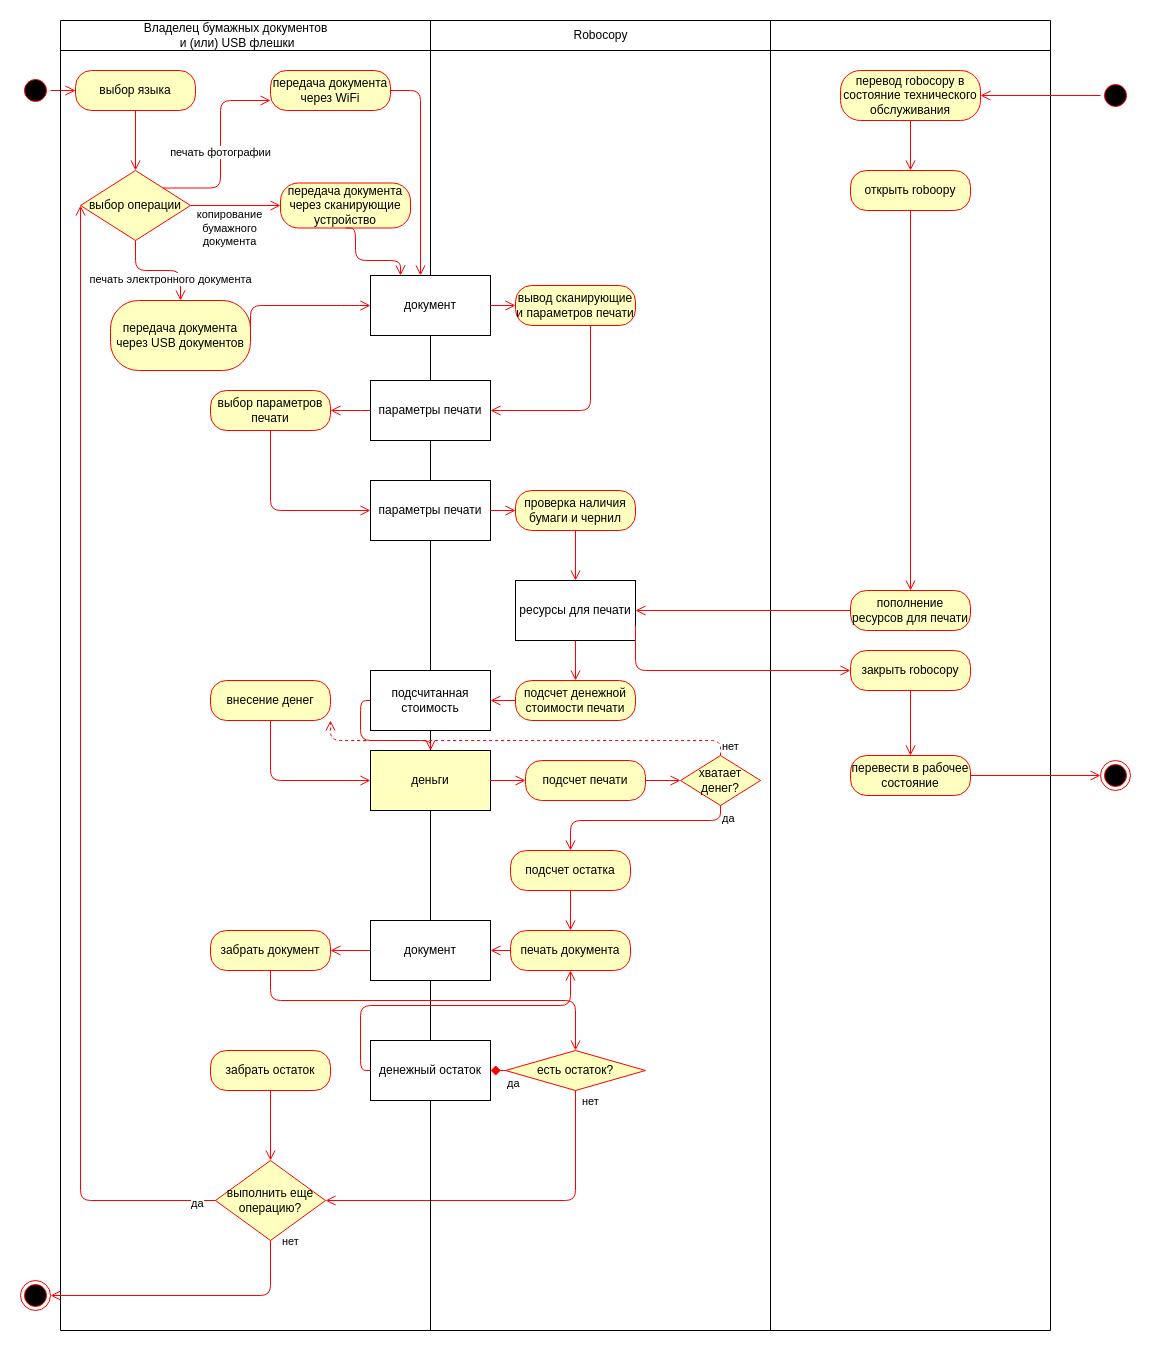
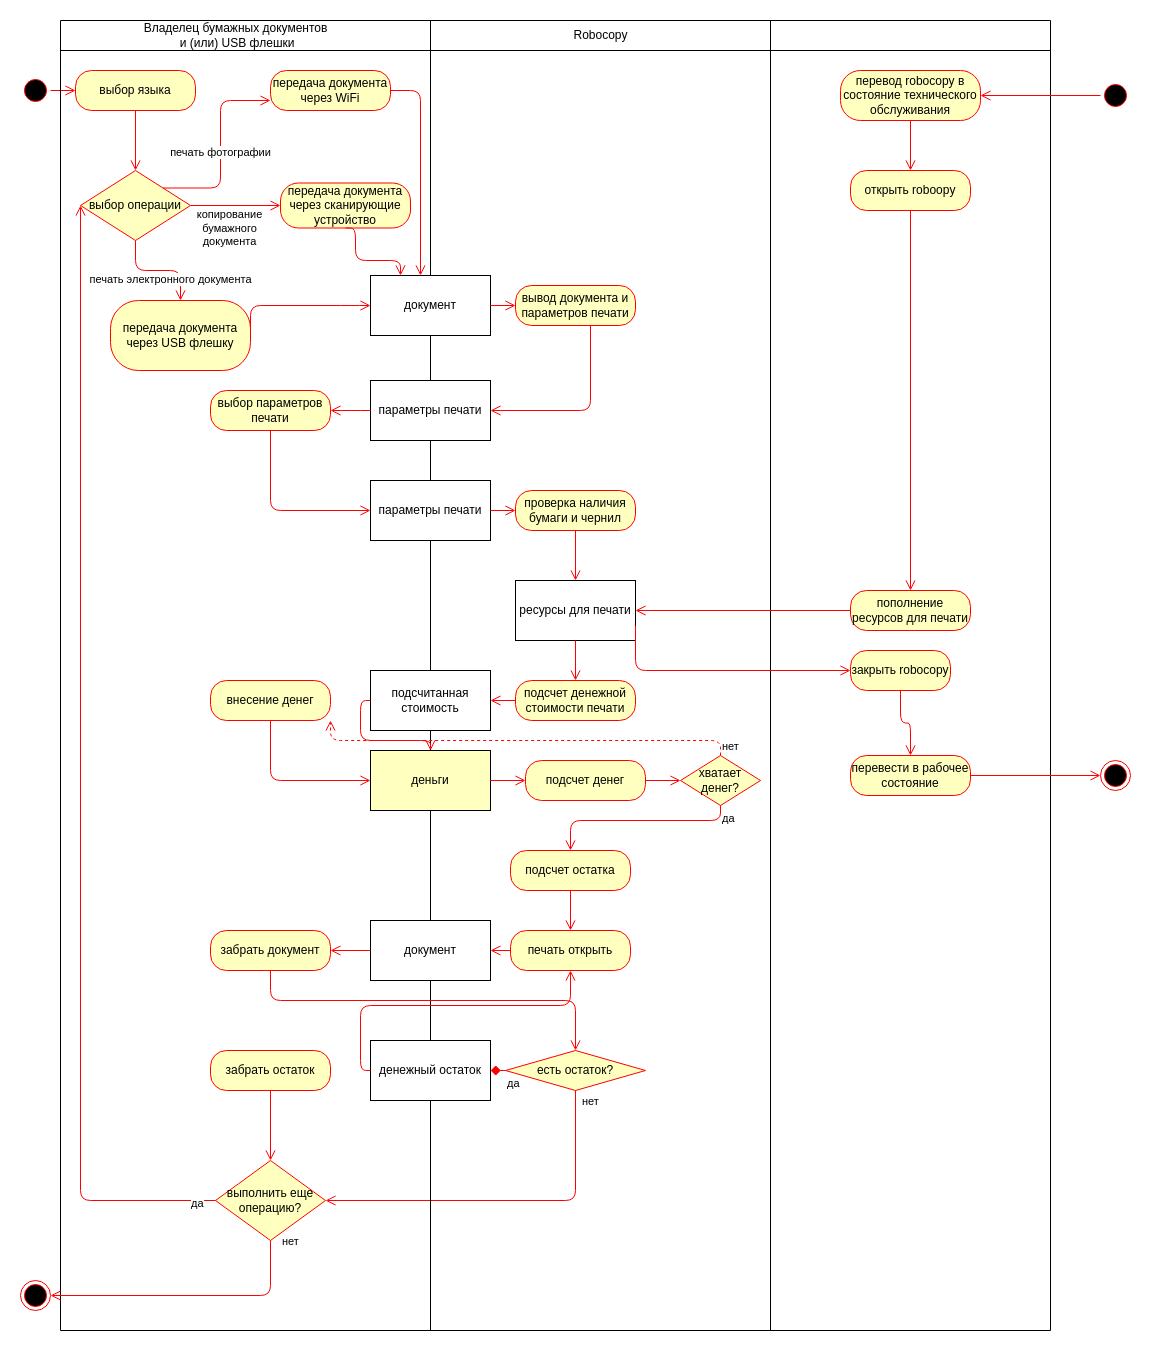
(576, 306) -> (576, 306)
(181, 336) -> (181, 336)
(911, 671) -> (901, 671)
(586, 781) -> (586, 781)
(571, 951) -> (571, 951)
